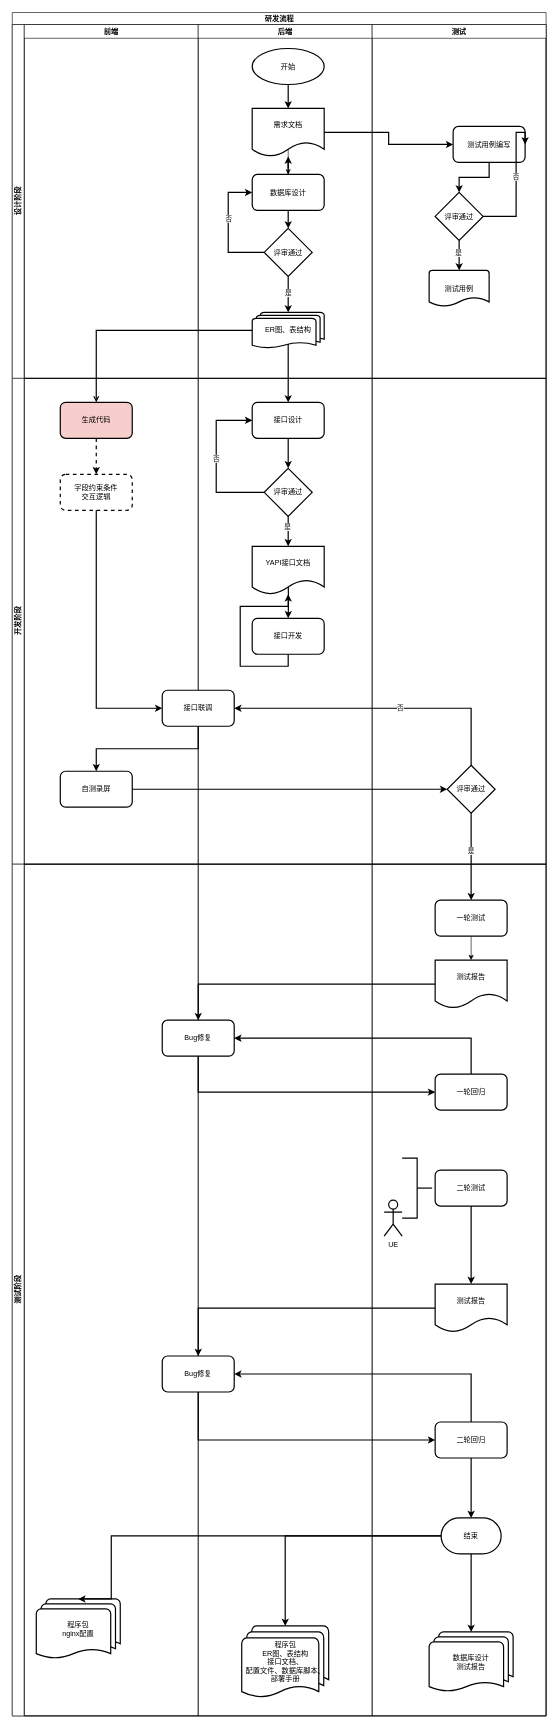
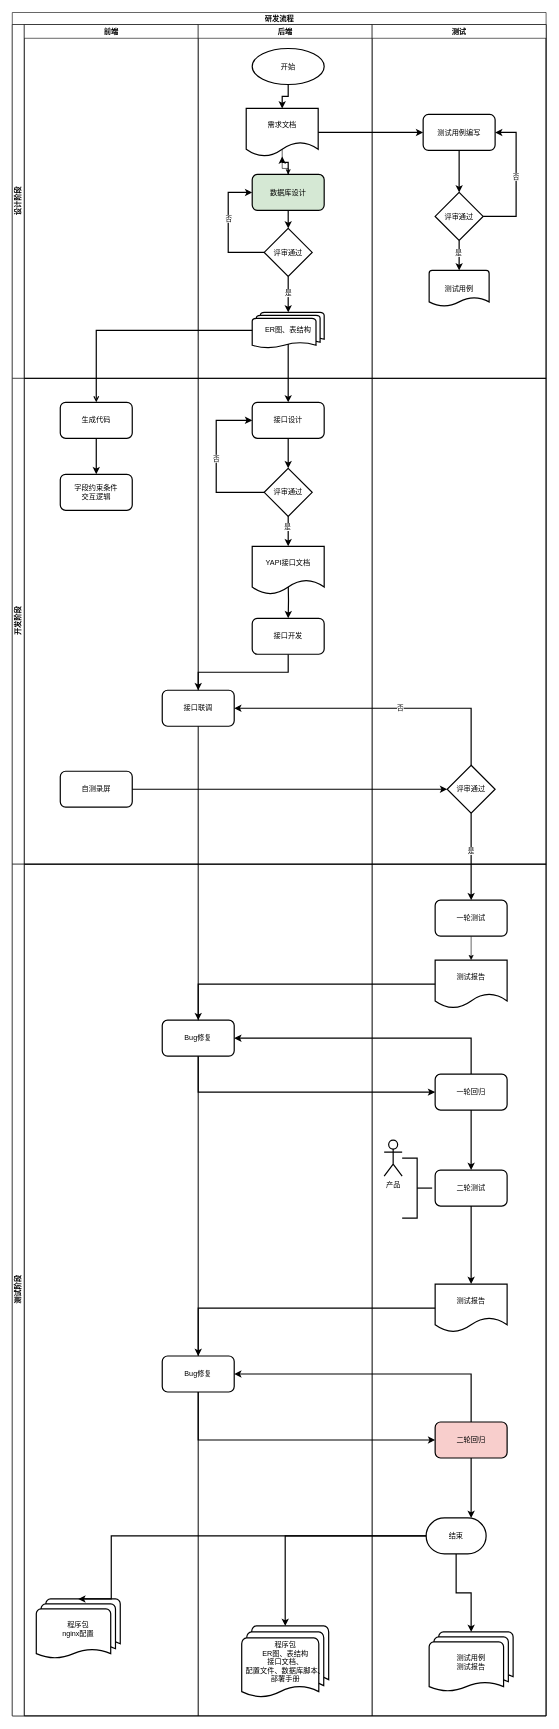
(288, 132) -> (282, 132)
(489, 144) -> (459, 132)
(288, 192) -> (288, 192)
(96, 420) -> (96, 420)
(96, 454) -> (96, 454)
(96, 492) -> (96, 492)
(240, 638) -> (248, 672)
(96, 639) -> none
(138, 749) -> none
none -> (471, 1137)
none -> (393, 1158)
(393, 1218) -> none
(471, 1440) -> (471, 1440)
(471, 1536) -> (456, 1536)
(471, 1662) -> (471, 1662)
